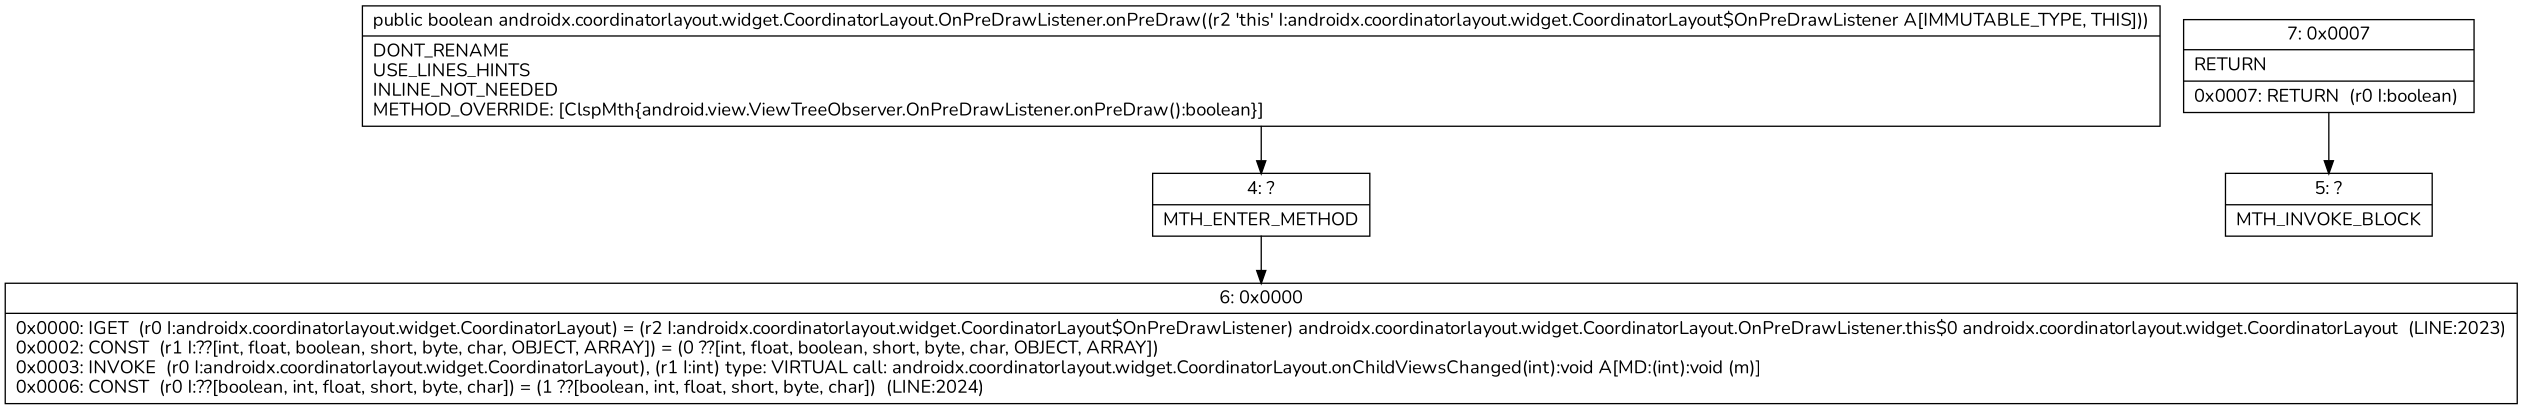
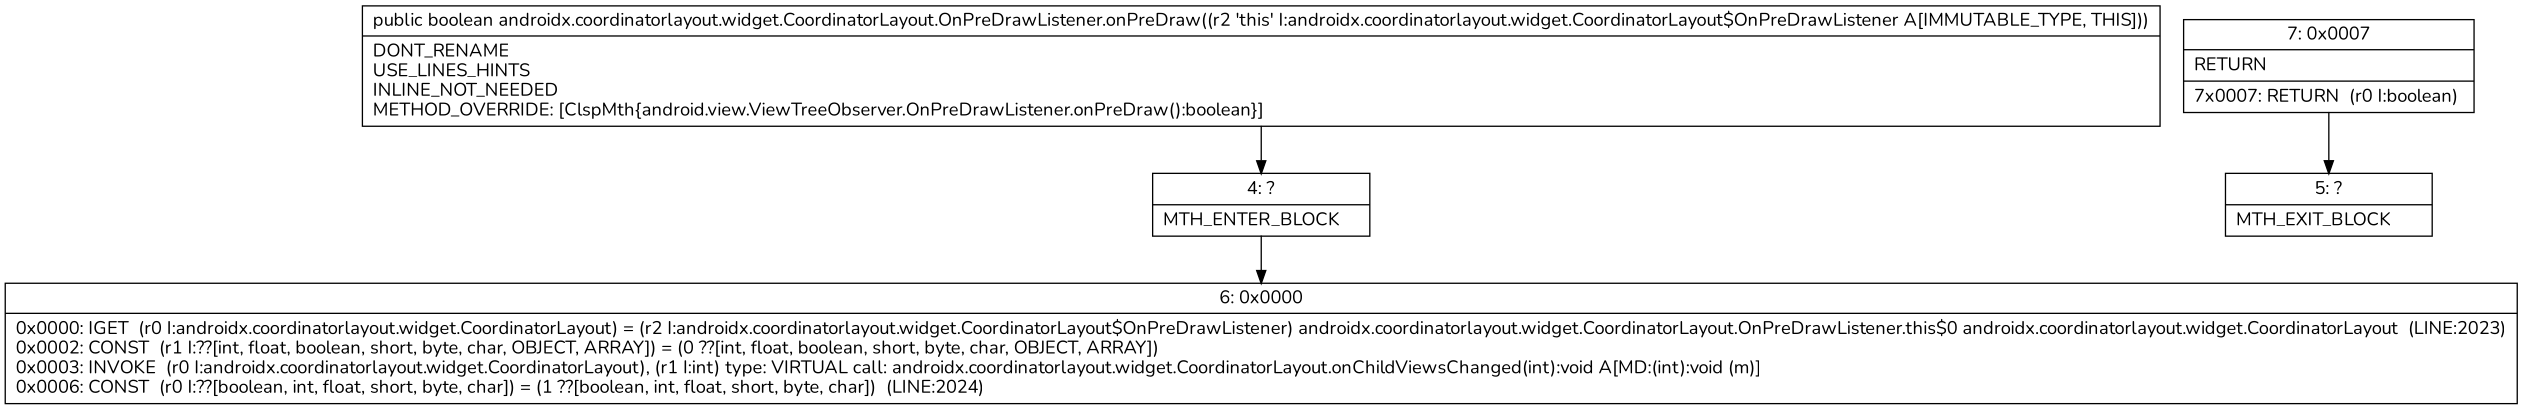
(2329, 96) -> (2329, 96)
(1261, 220) -> (1252, 220)
(2329, 220) -> (2314, 220)
